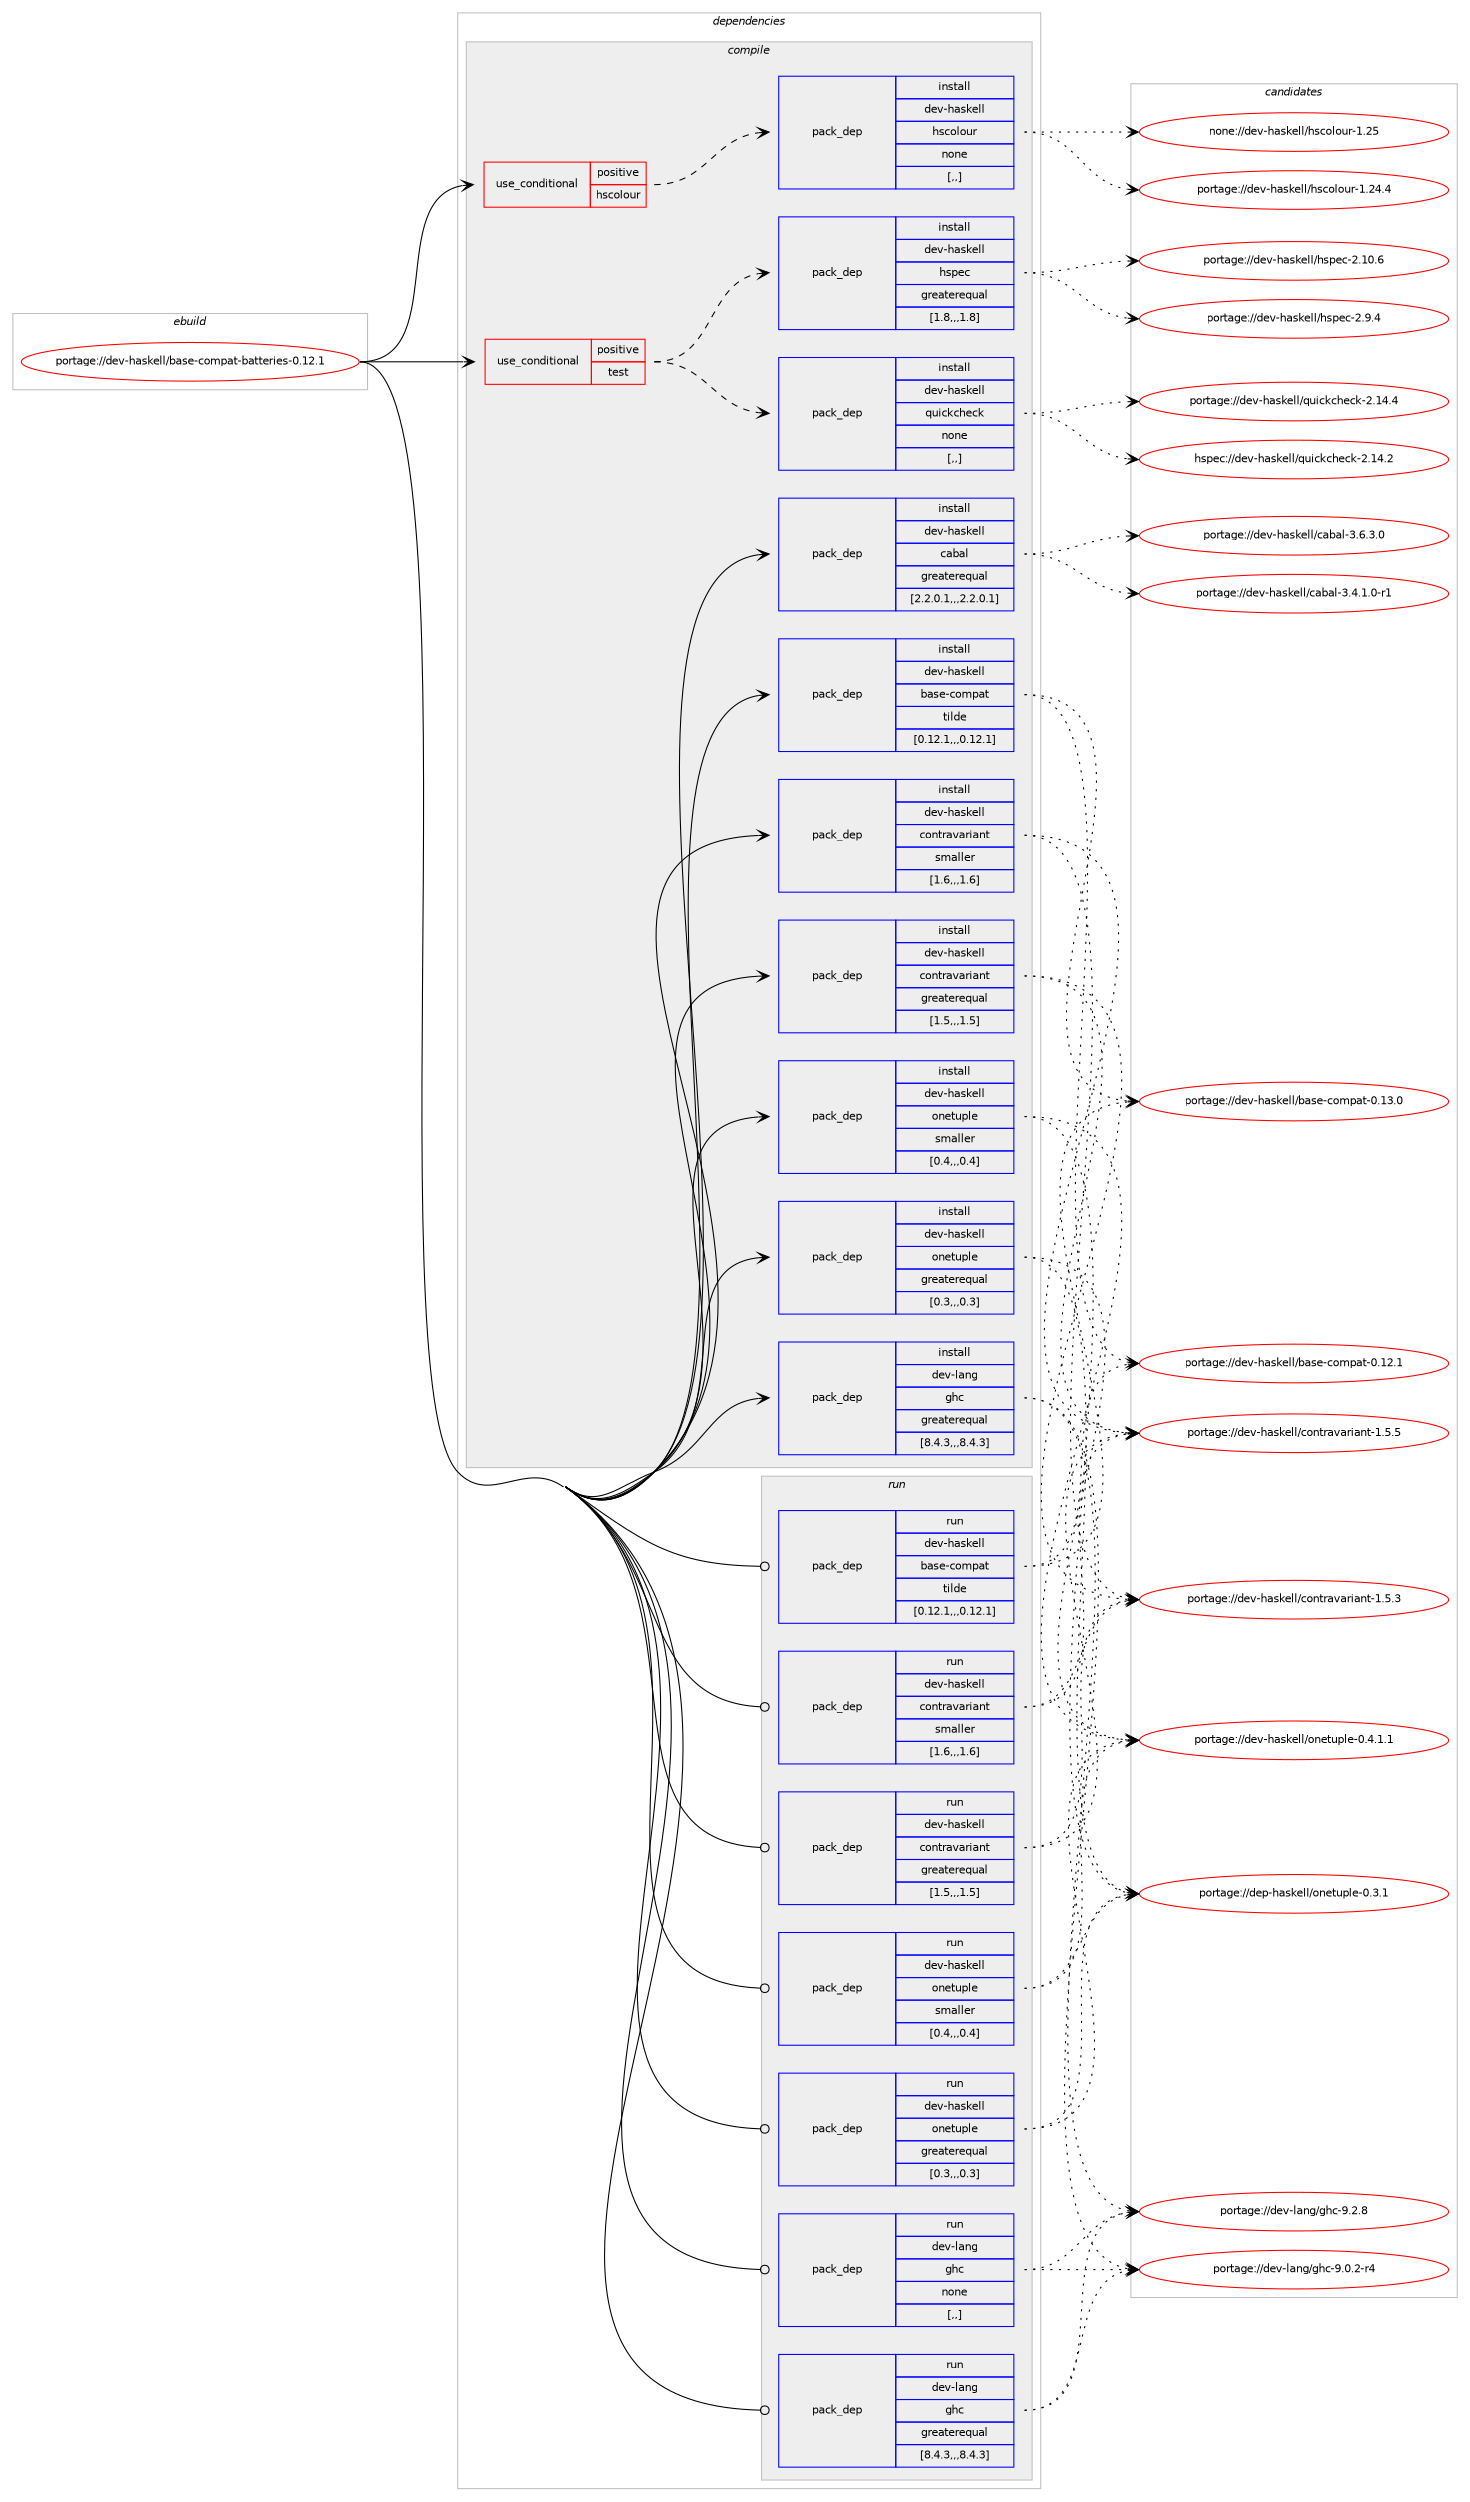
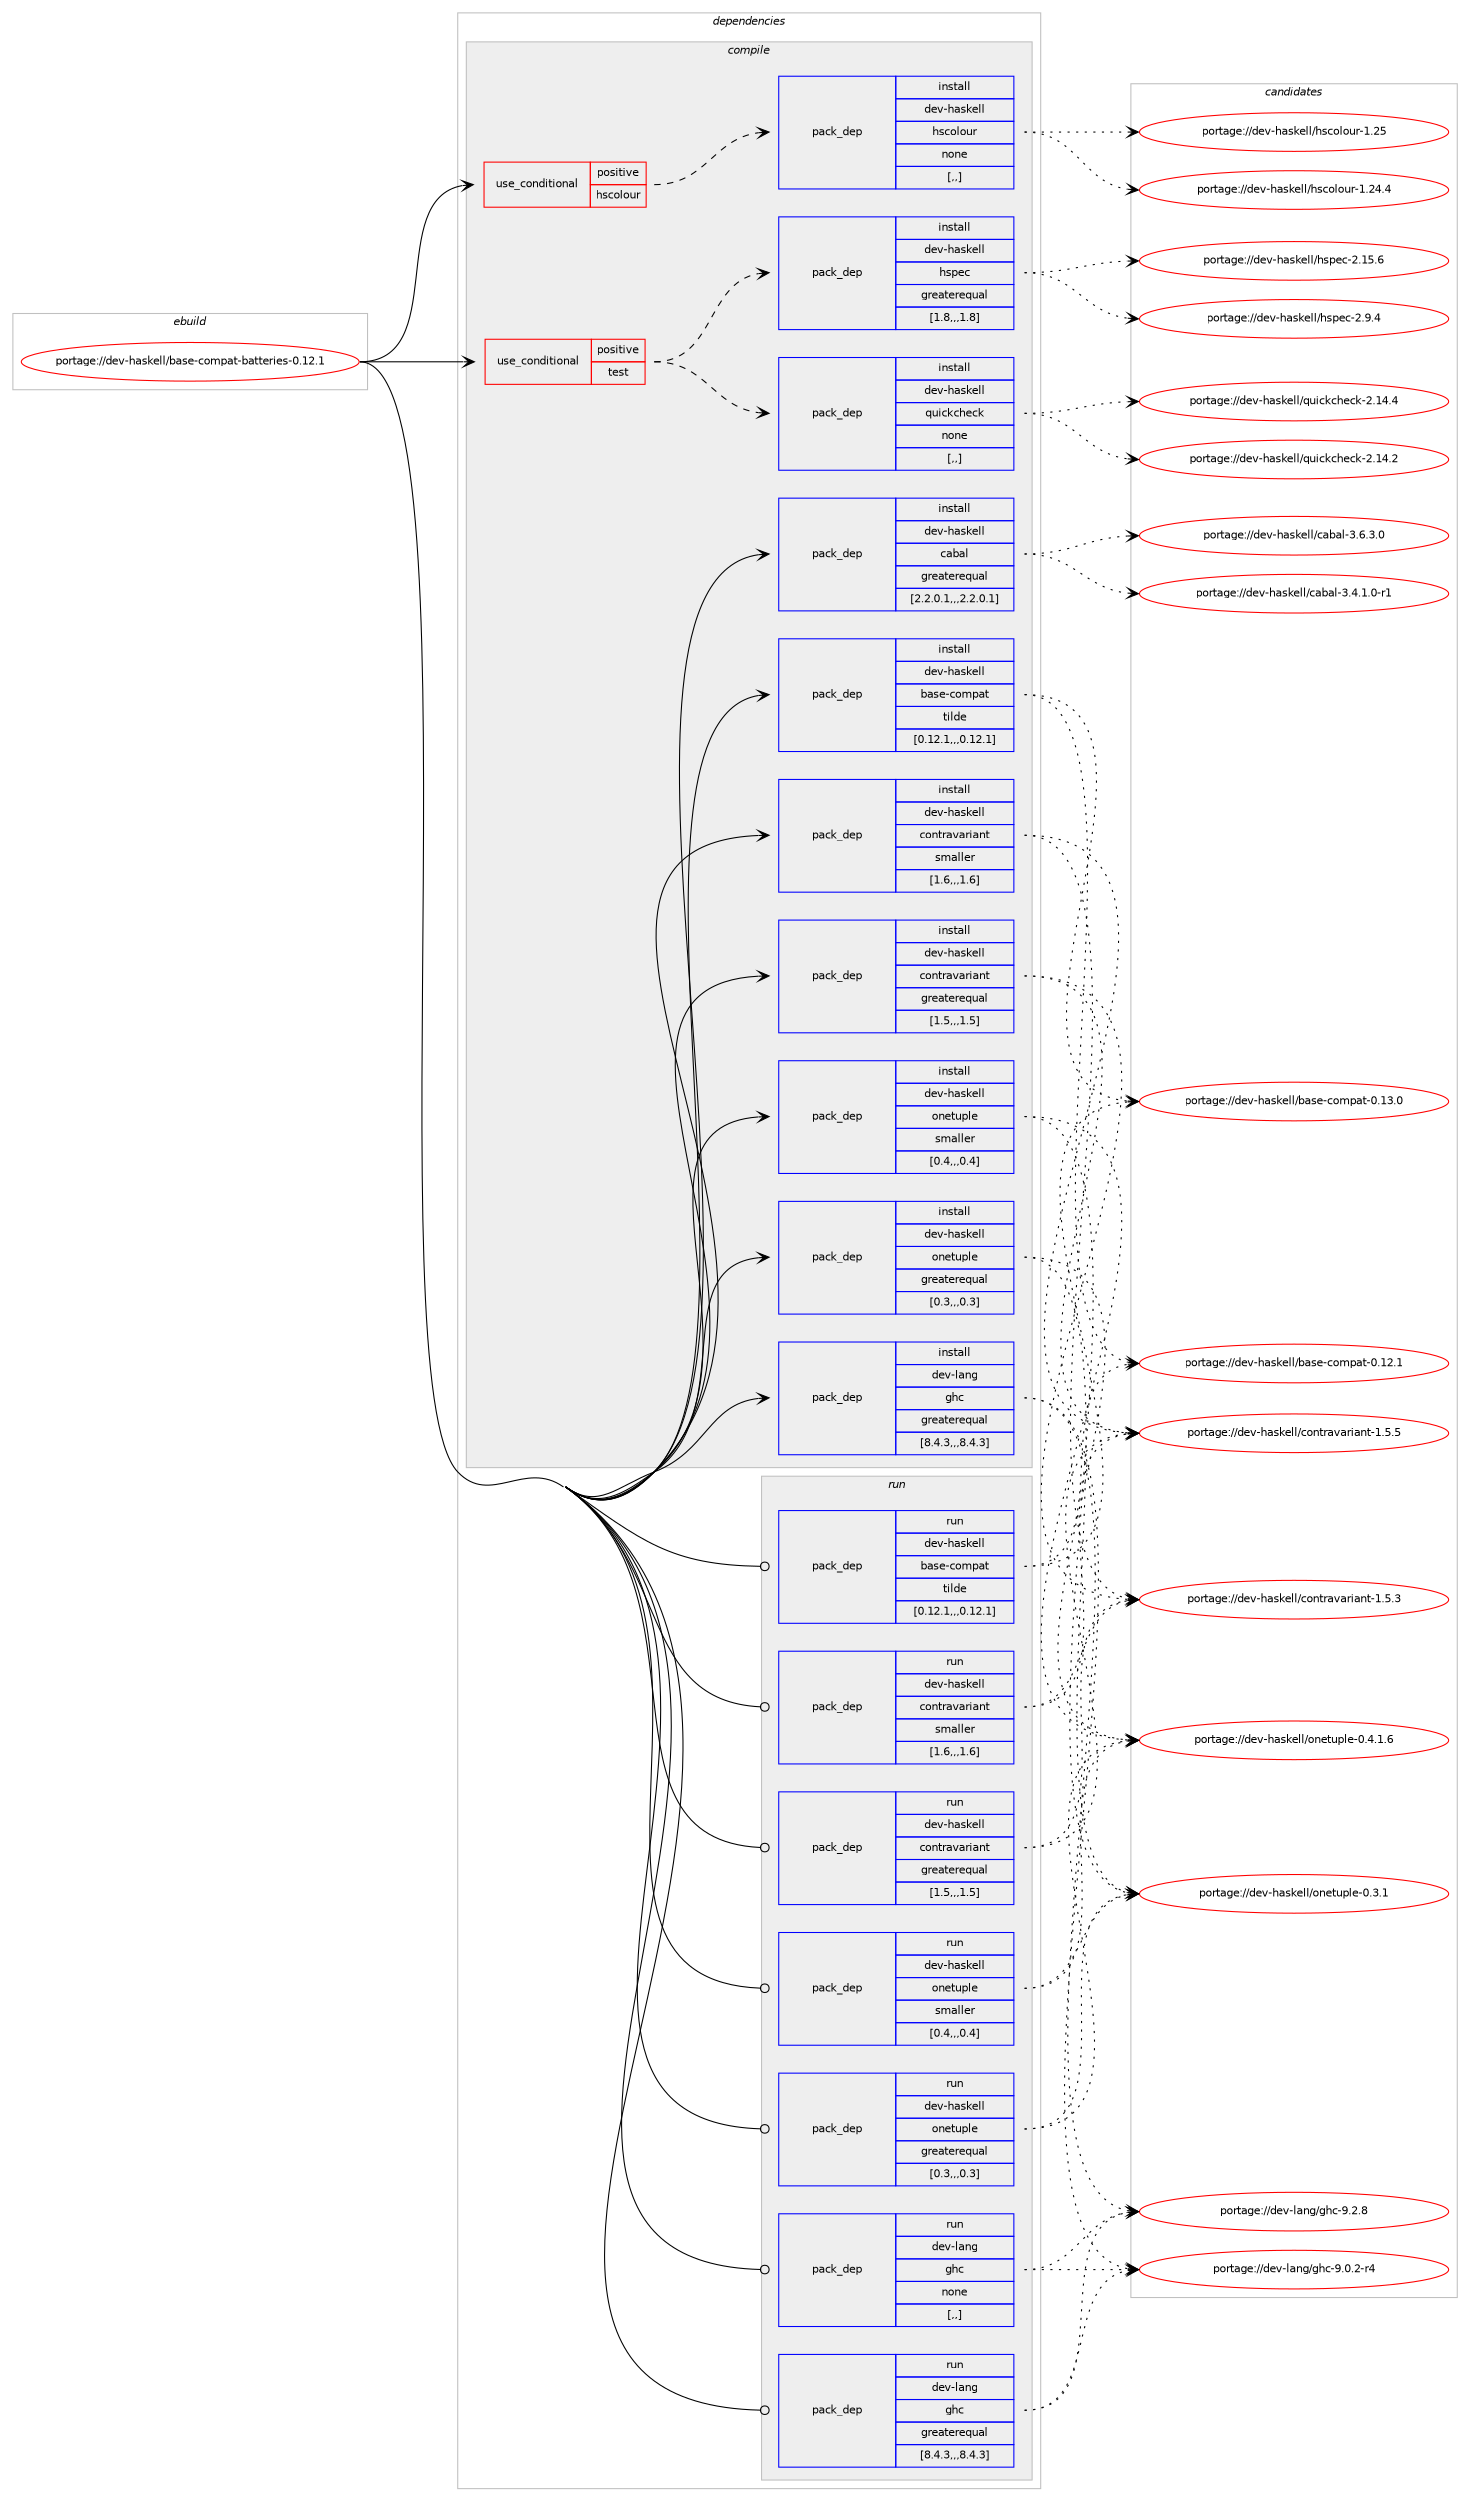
(1294, 132) -> (1294, 132)
(1294, 261) -> (1294, 261)
(1294, 460) -> (1294, 460)
(1294, 1740) -> (1294, 1740)
(1294, 1894) -> (1294, 1894)
